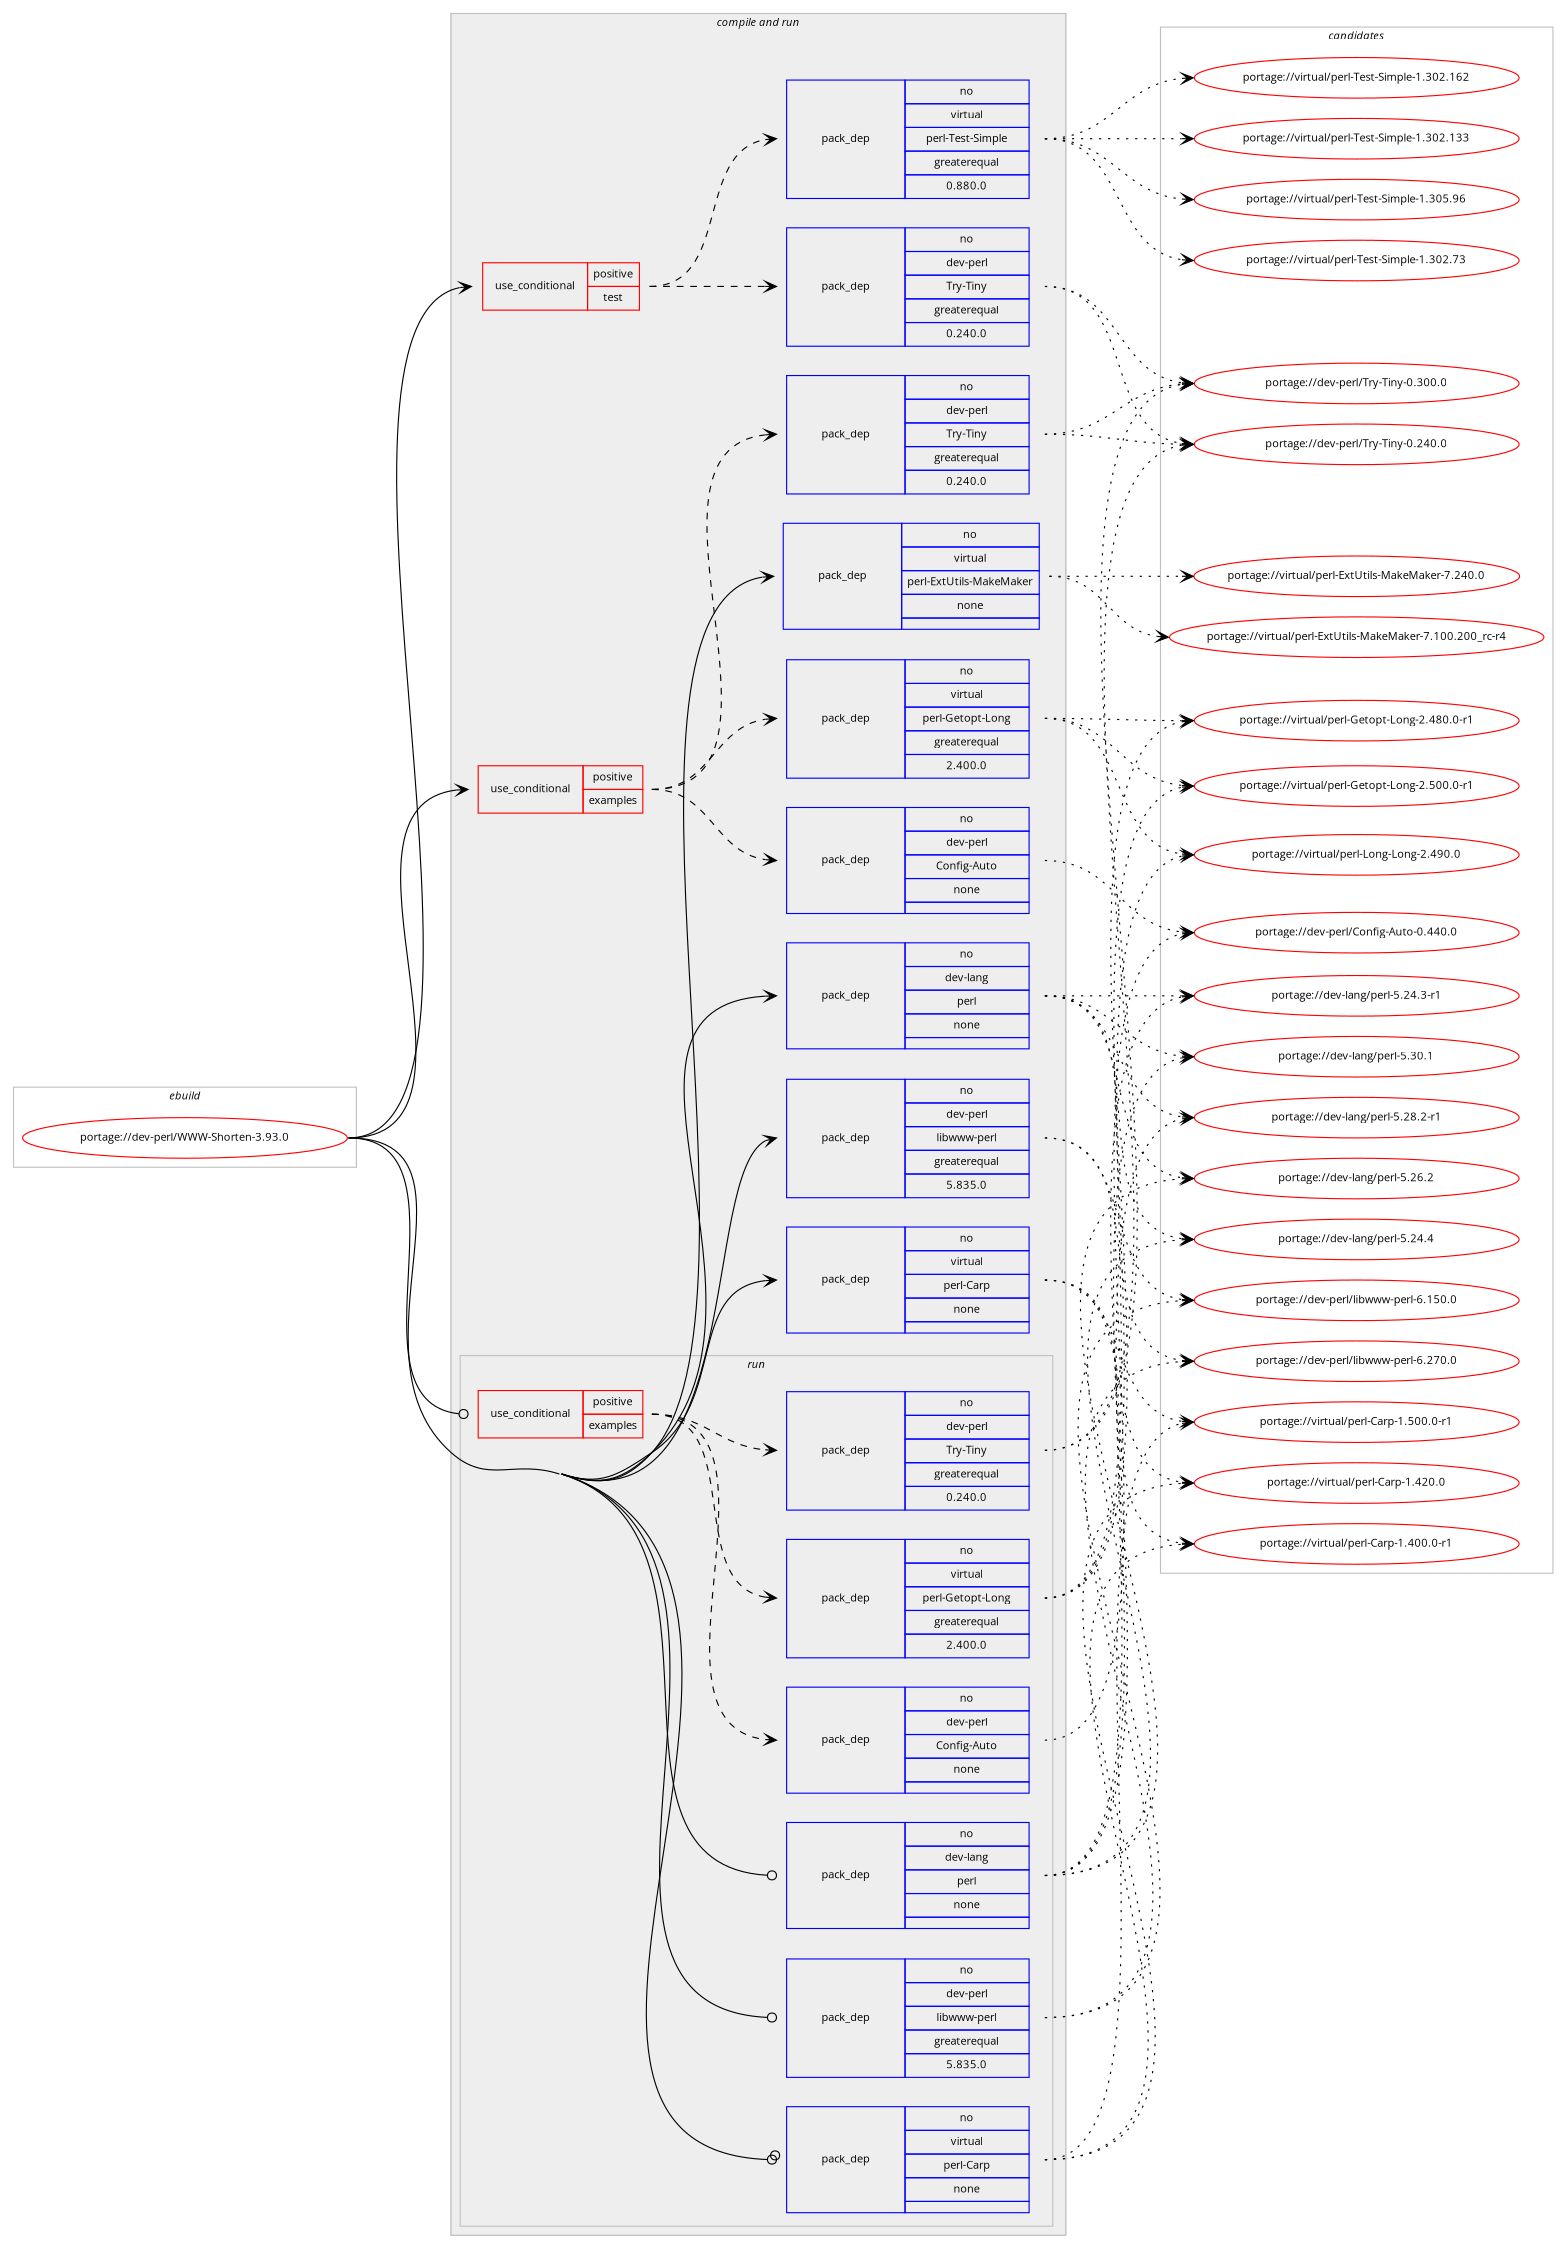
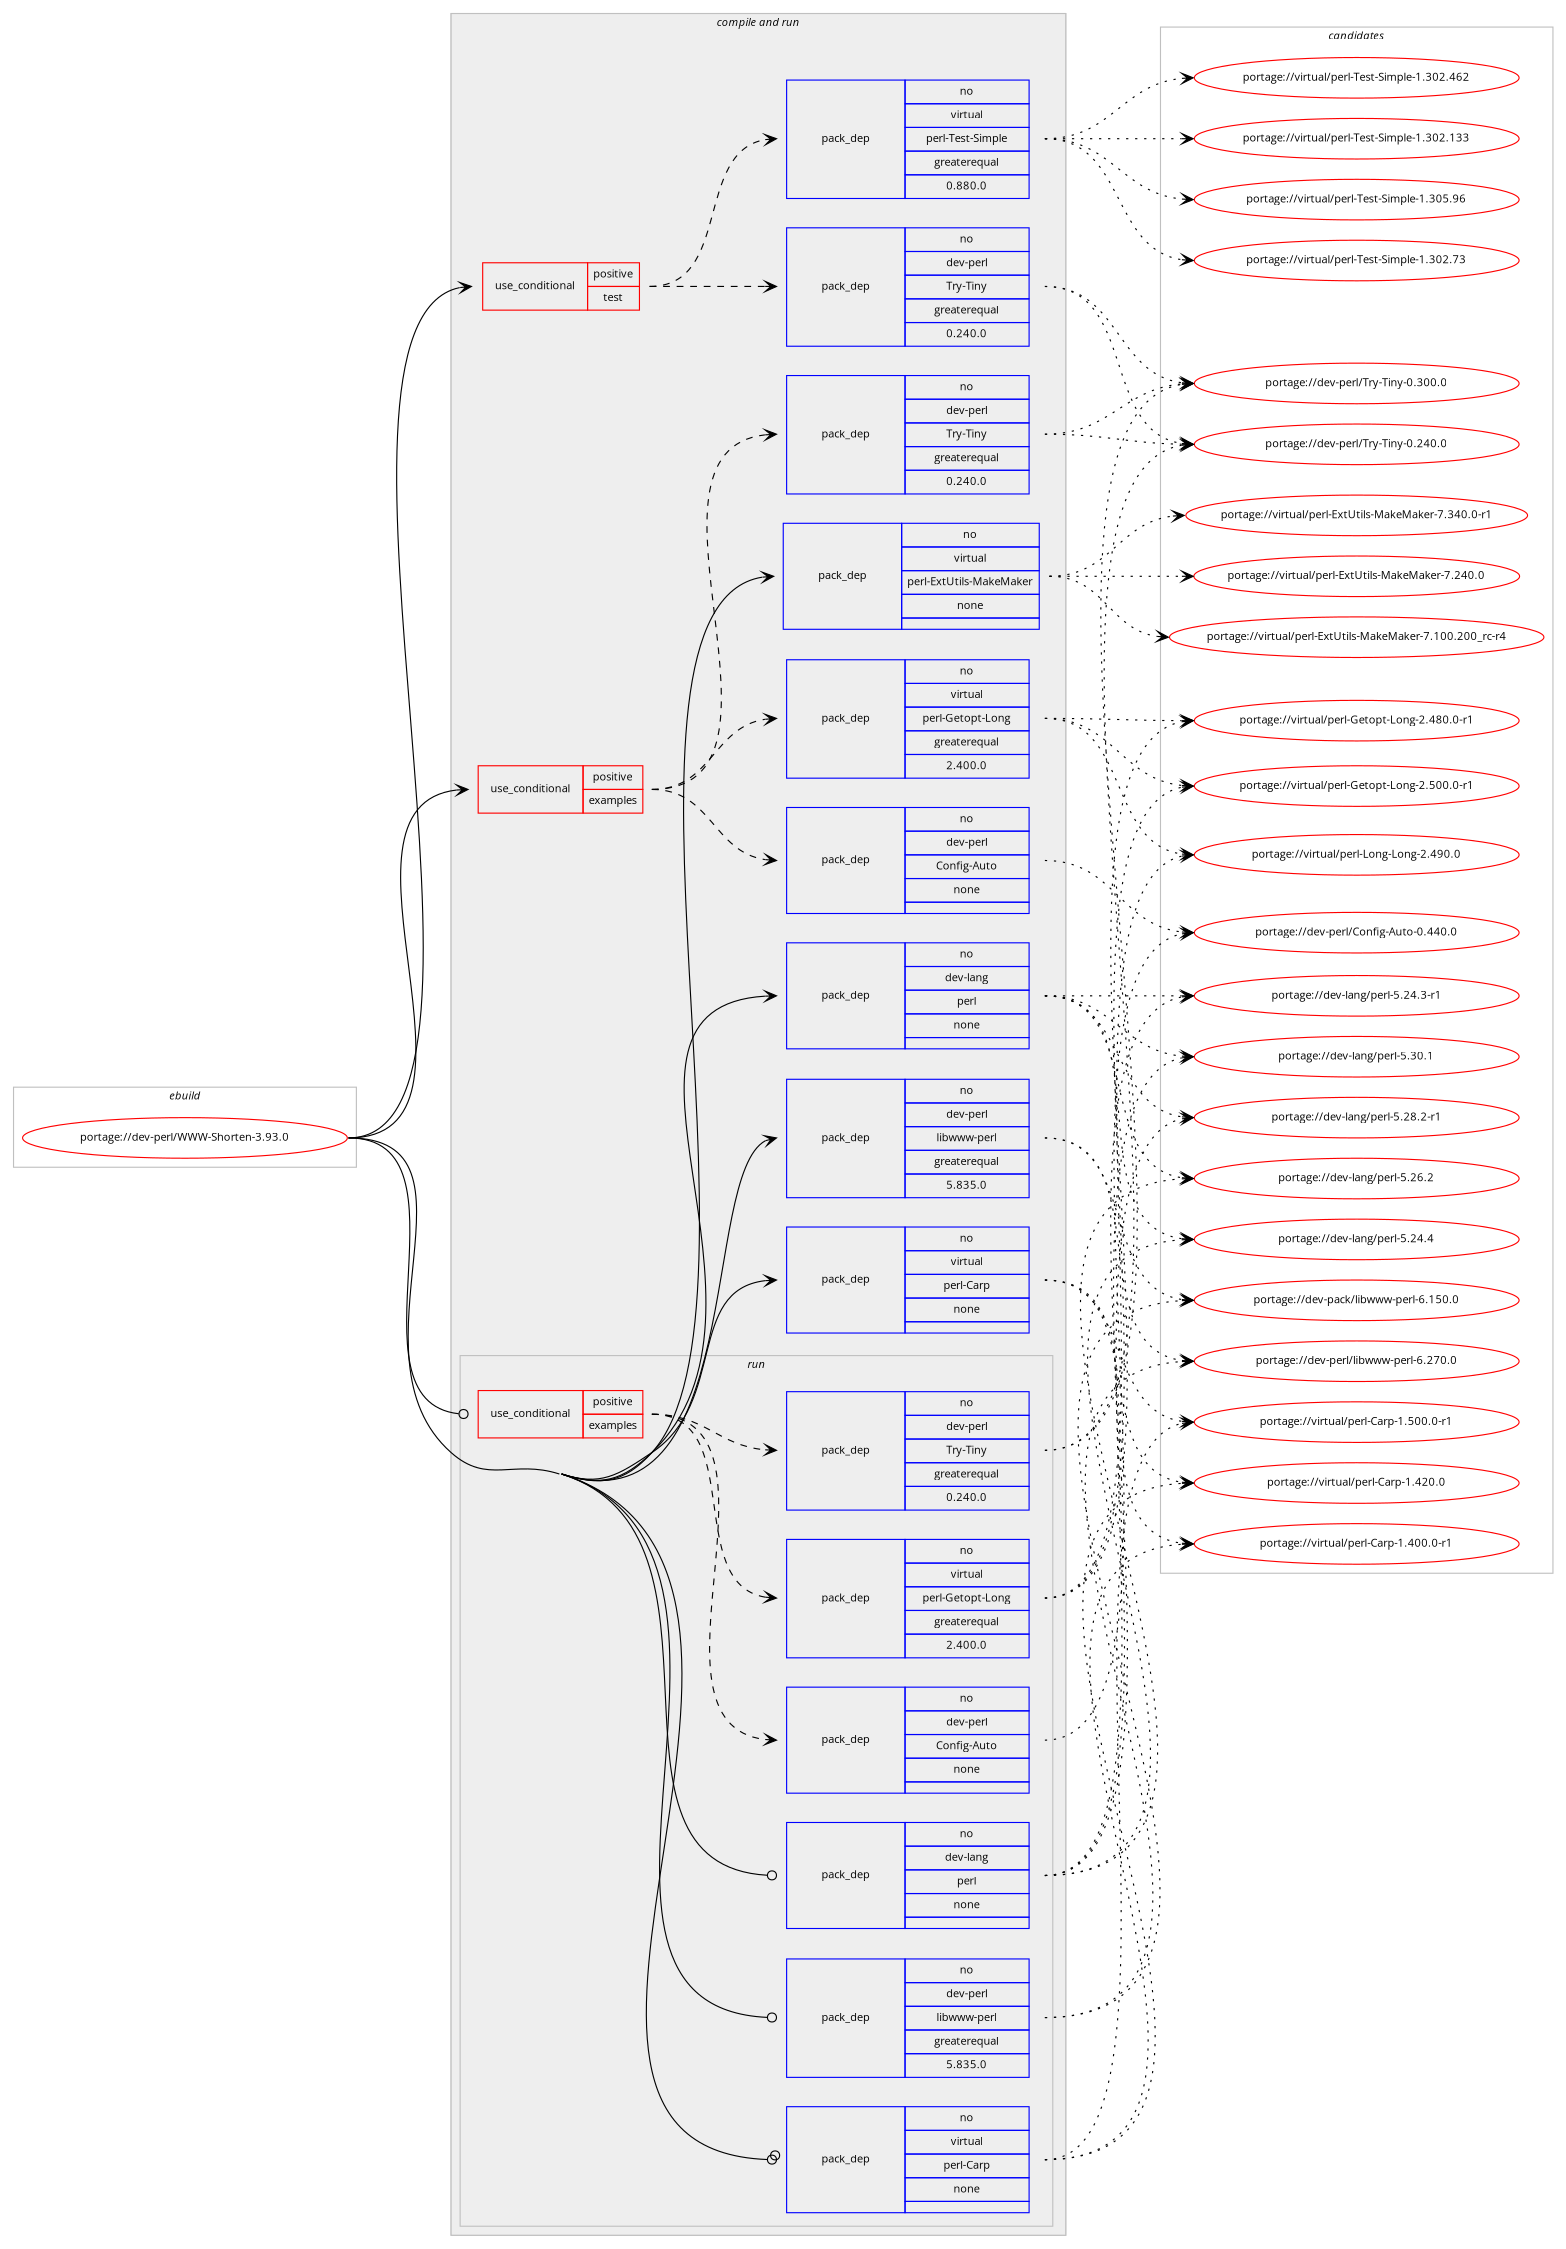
(1357, 78) -> (1357, 78)
none -> (1357, 515)
(1357, 1300) -> (1357, 1300)
